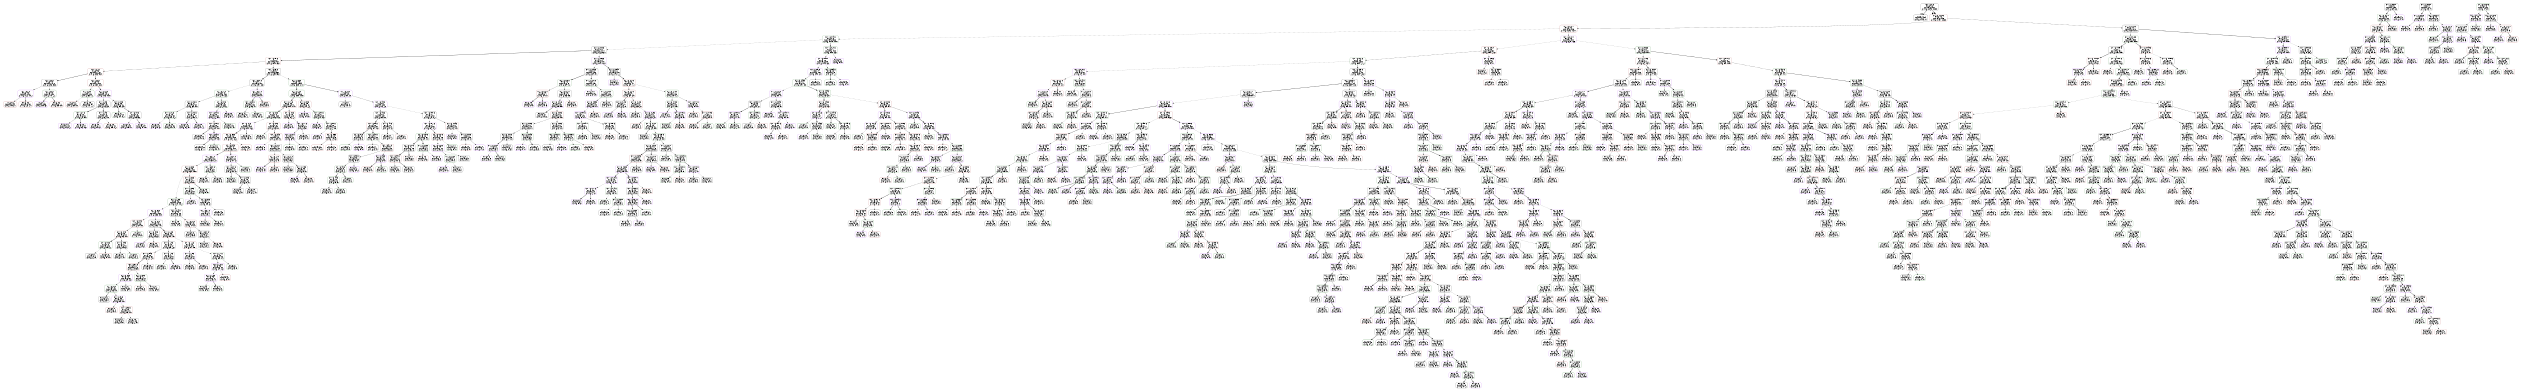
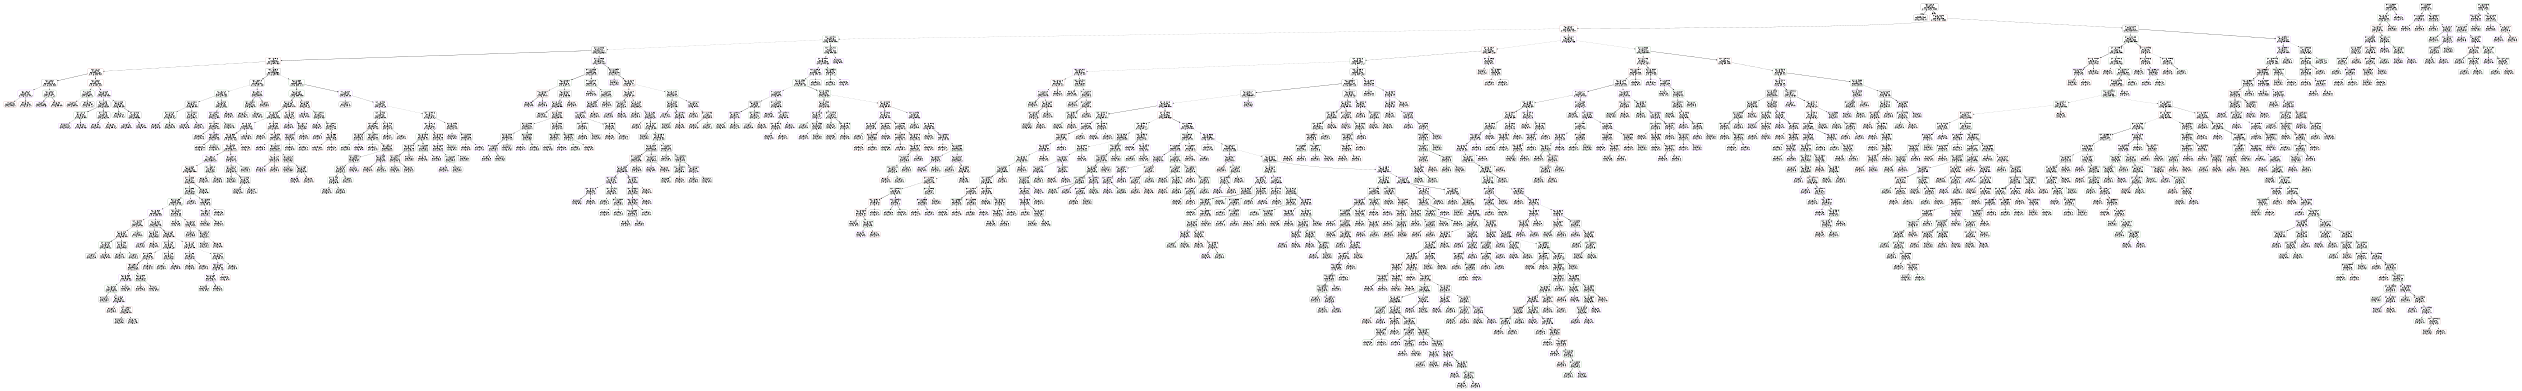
(921, 120) -> none
none -> (1957, 159)
(179, 184) -> (183, 196)
